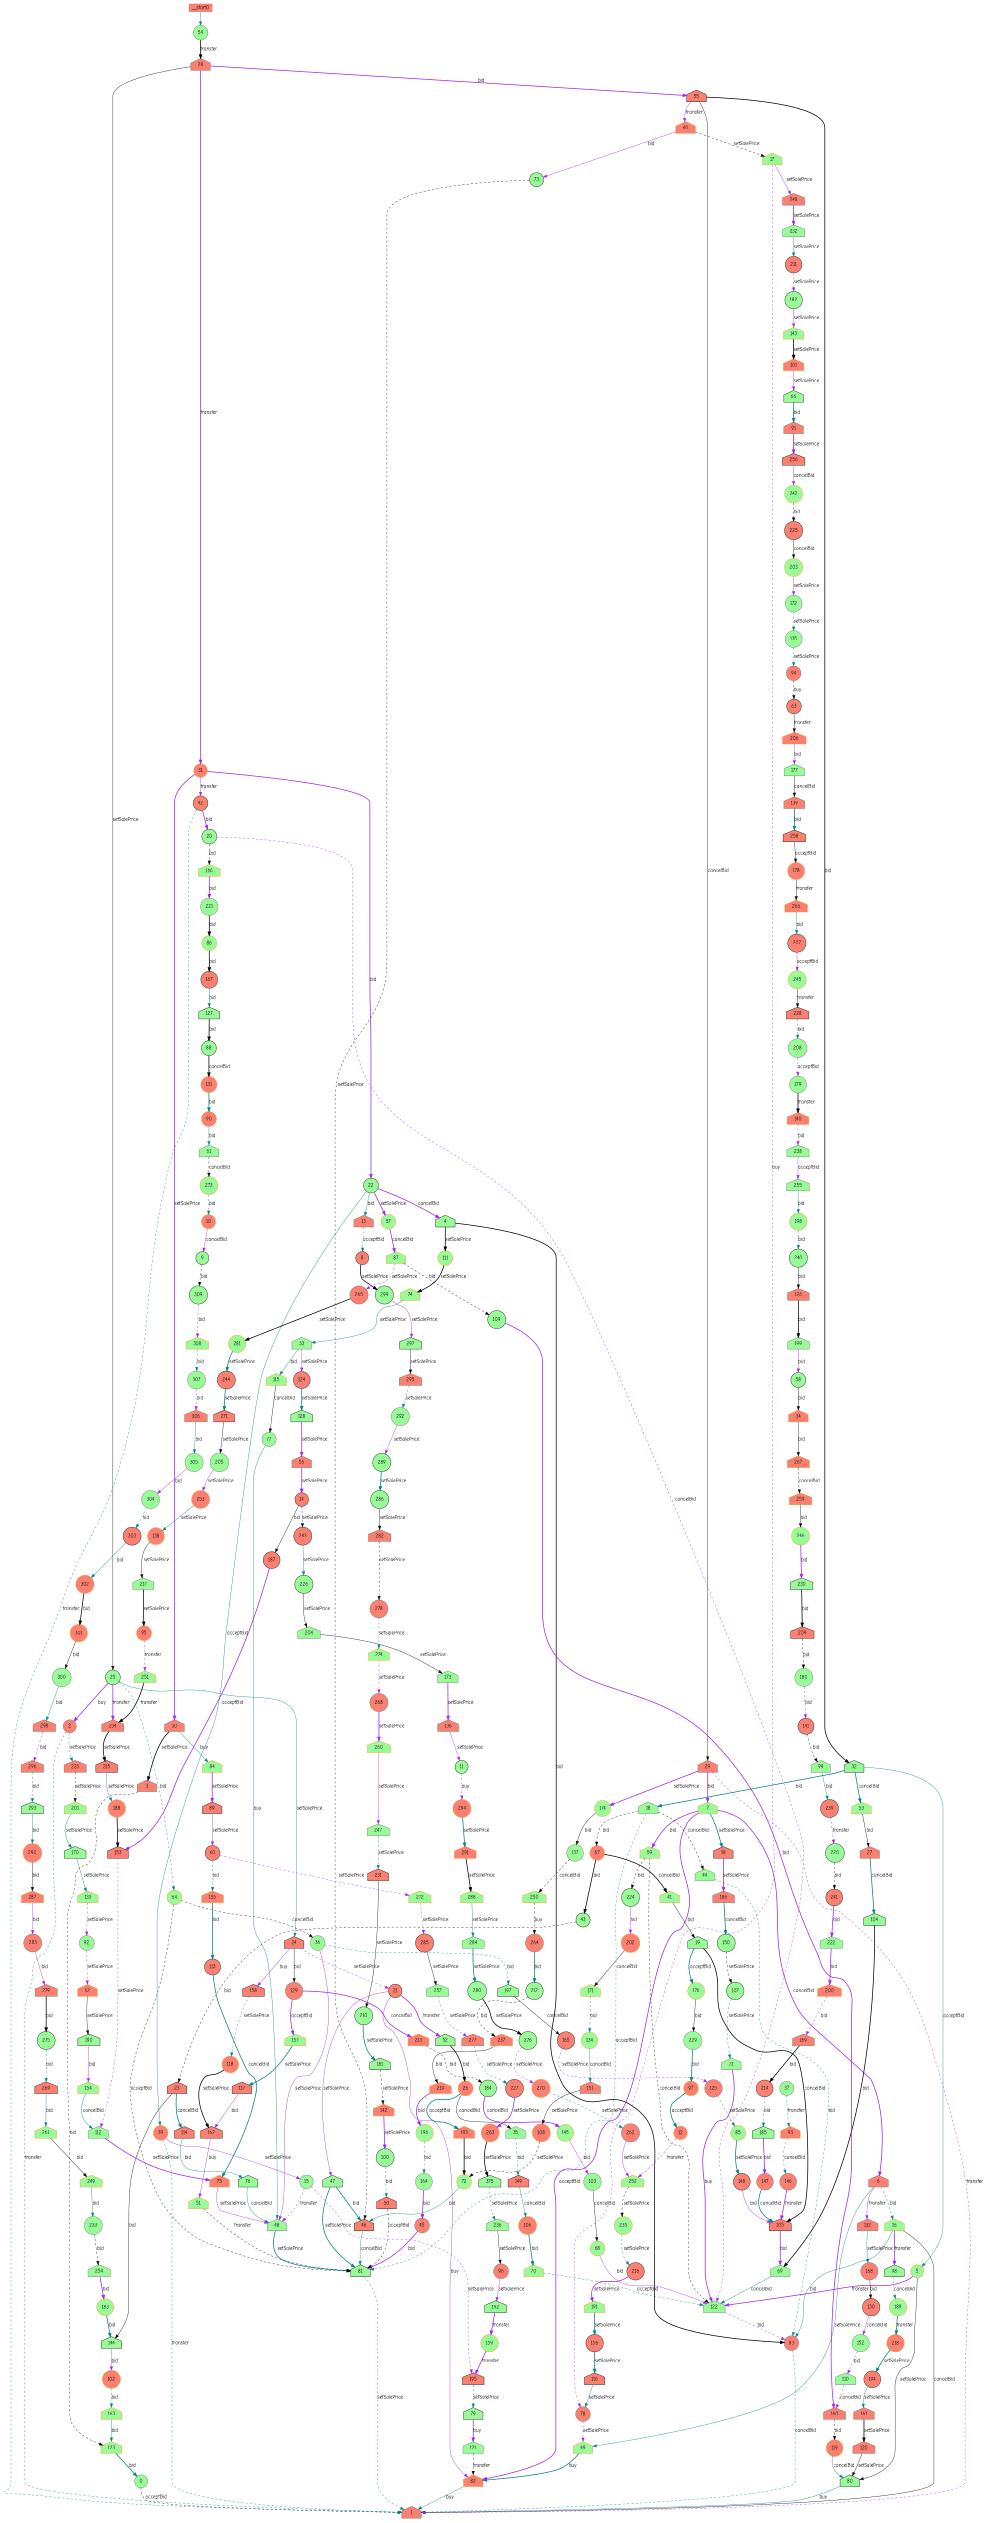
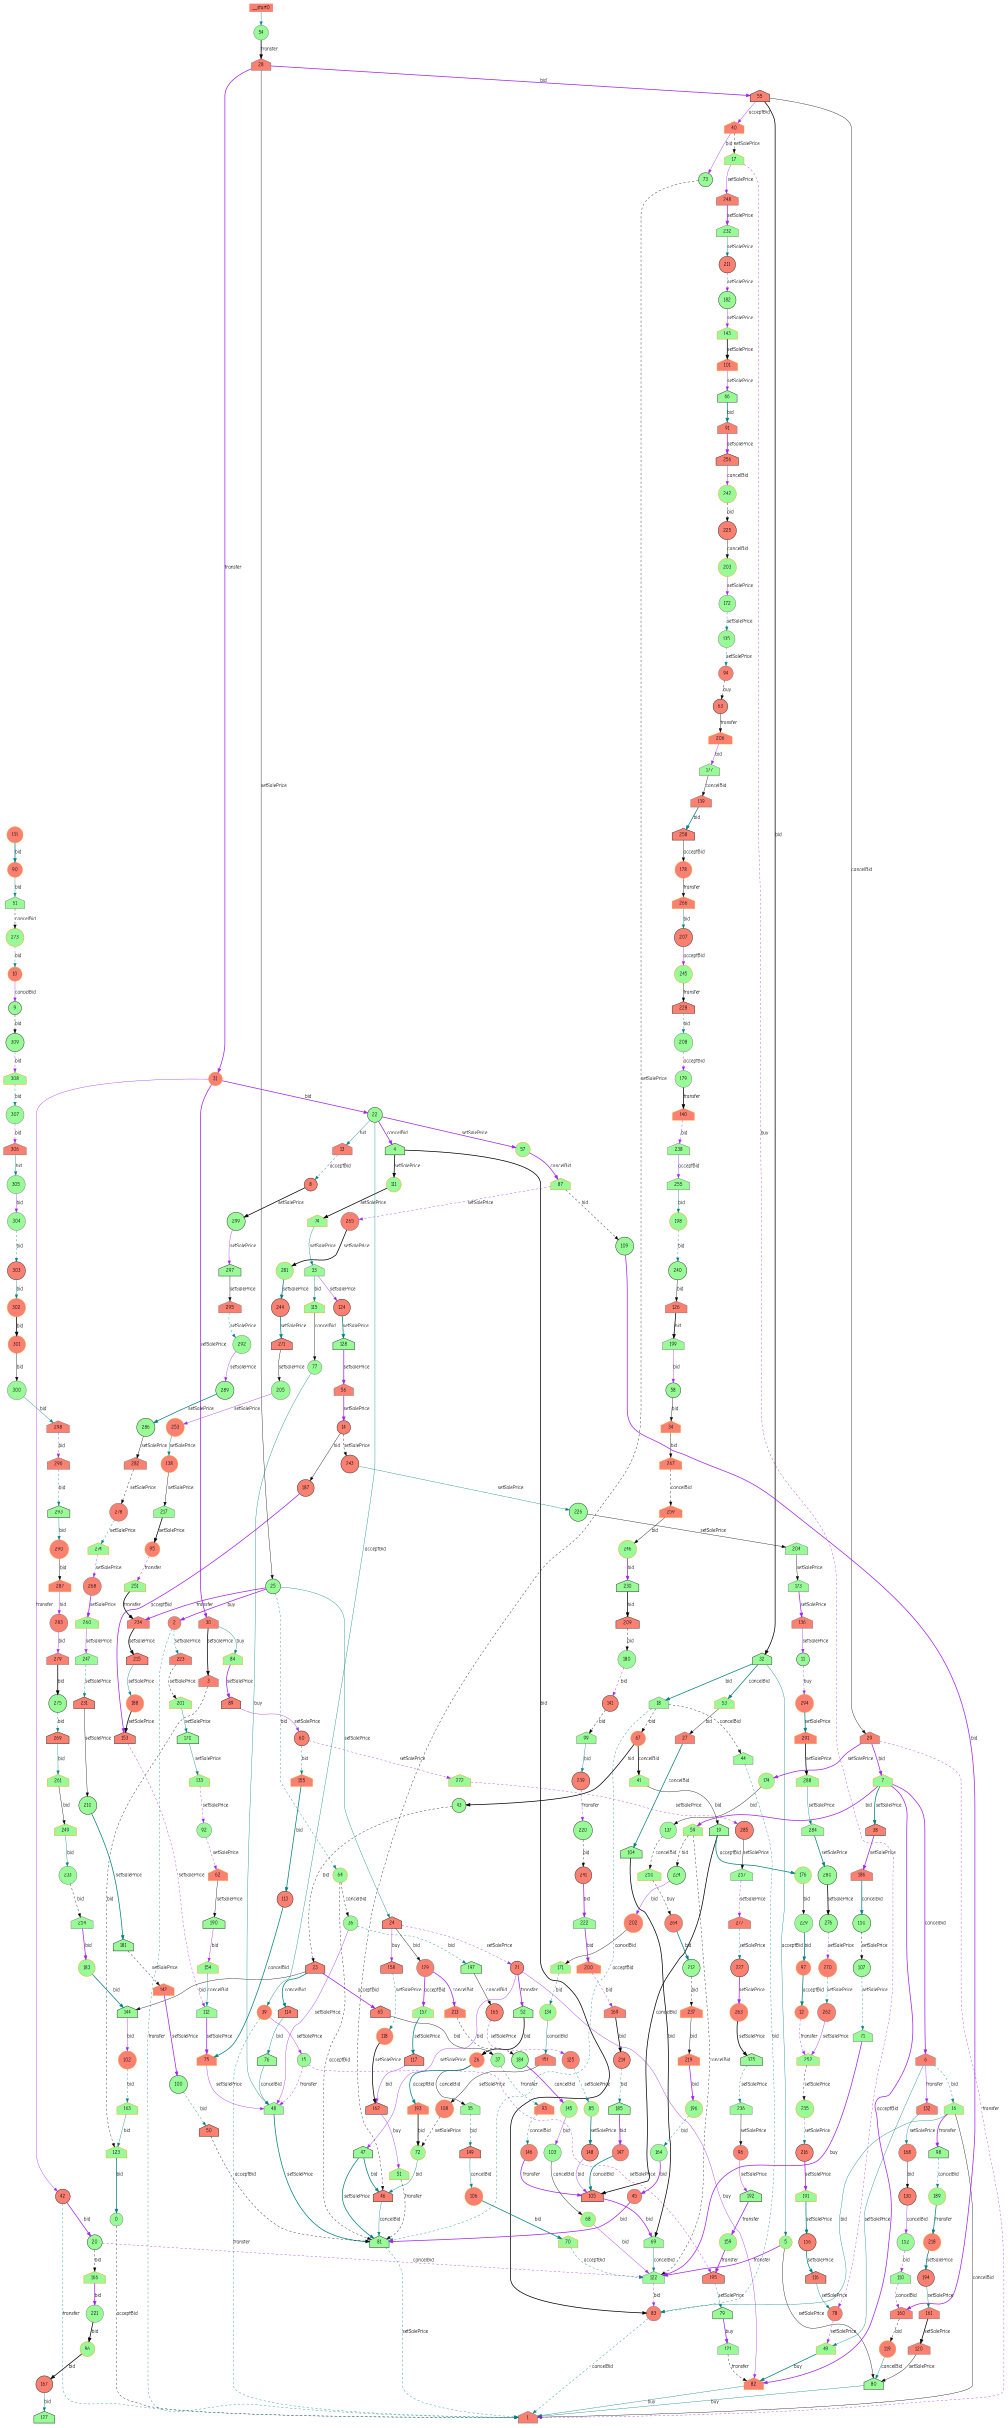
(694, 112) -> (759, 112)
(209, 1048) -> none
none -> (380, 2012)
